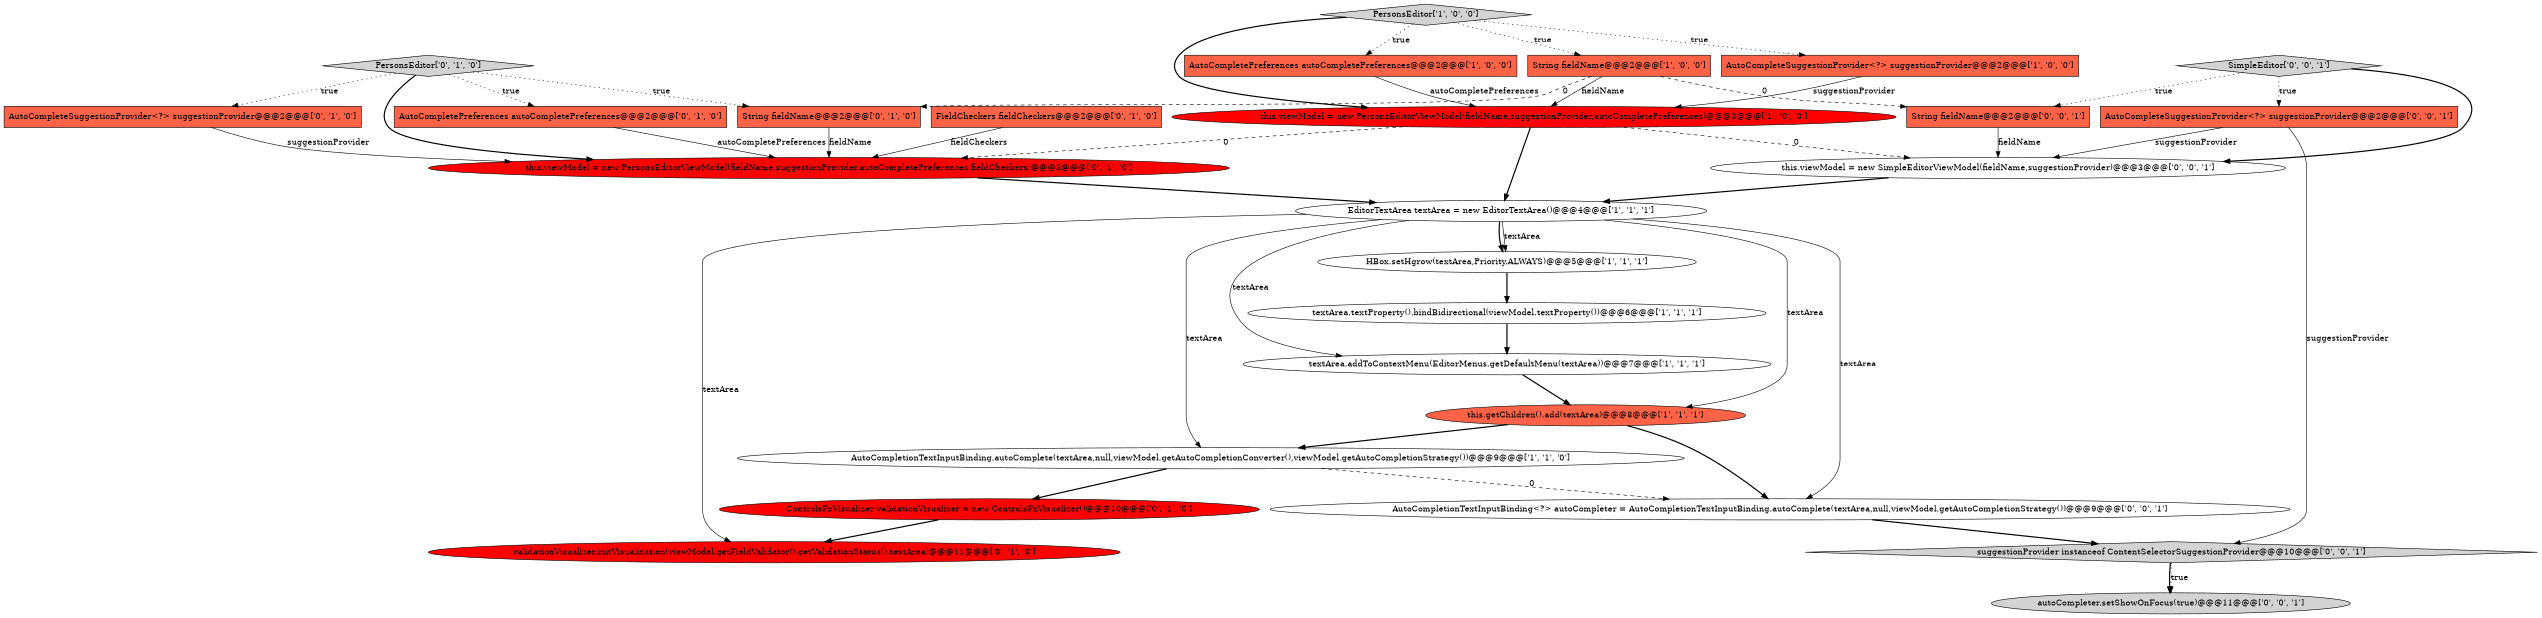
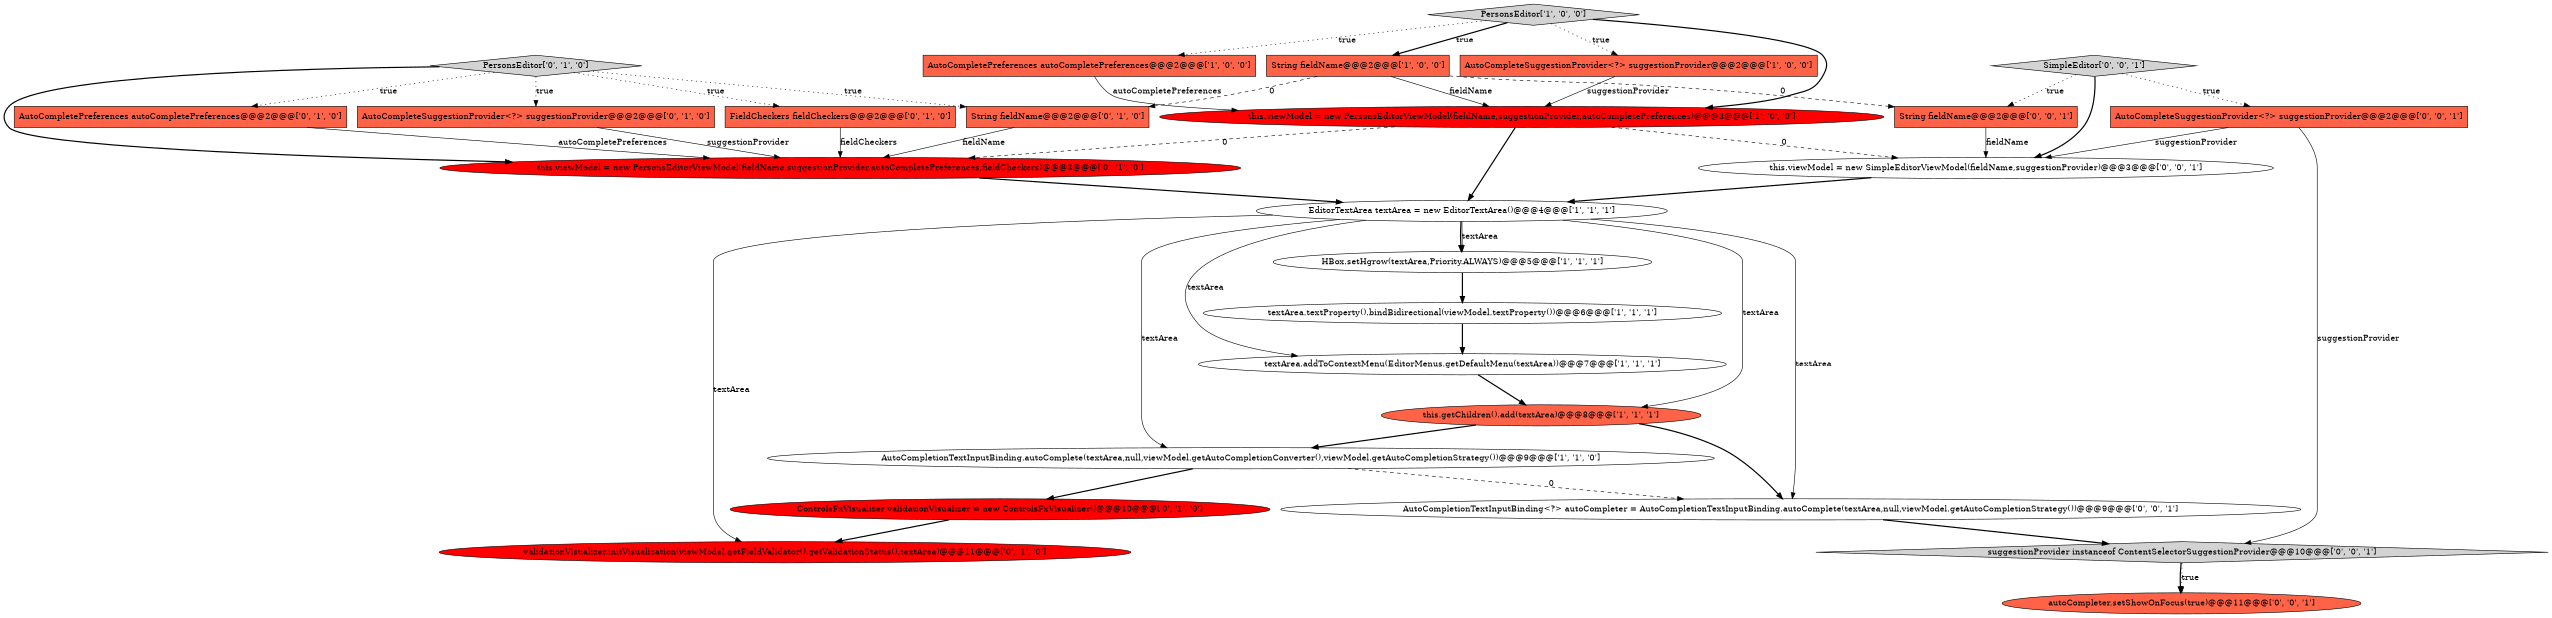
(1514, 38) -> (1453, 38)
none -> (674, 89)
(2171, 603) -> (2182, 603)
